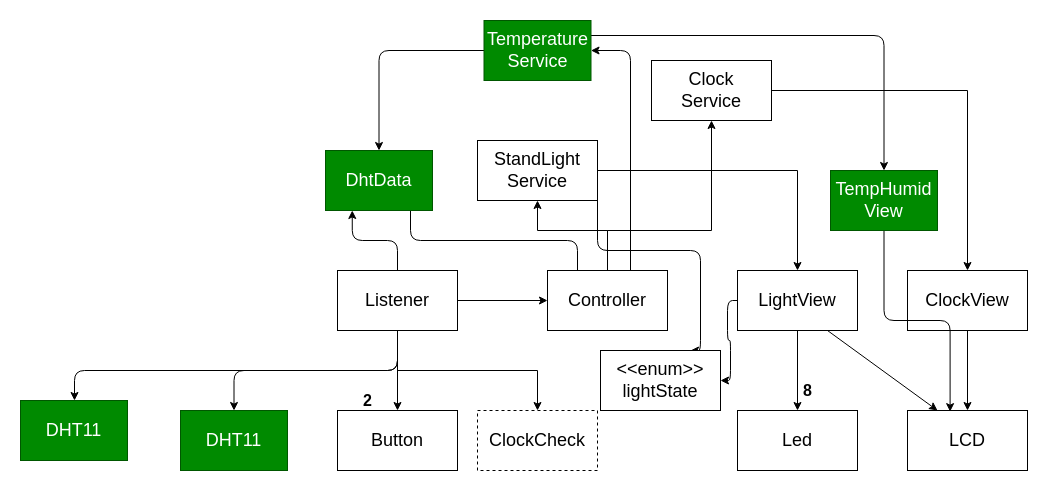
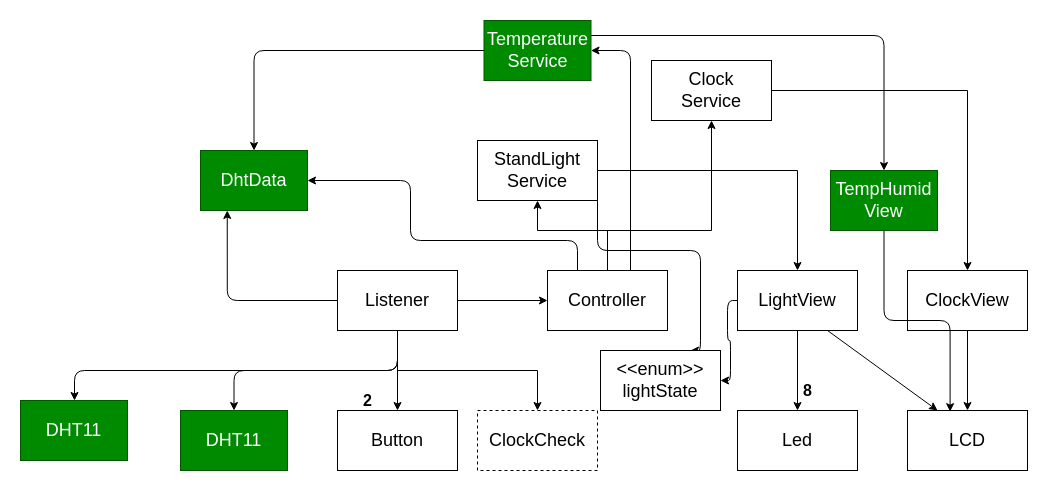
(379, 181) -> (254, 181)
